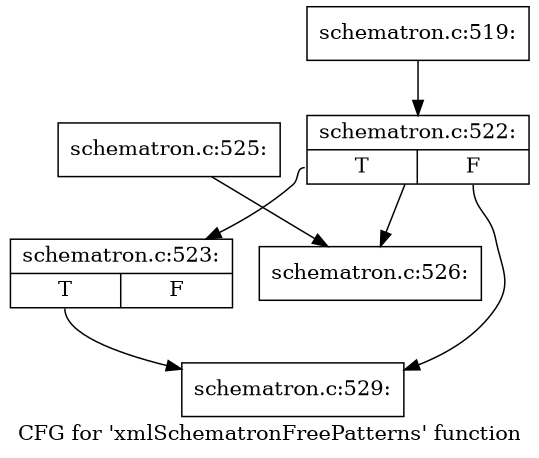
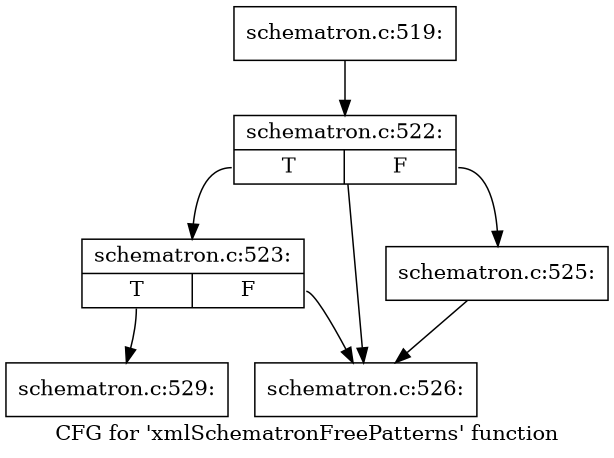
(503, 293) -> (489, 191)
none -> (328, 318)
